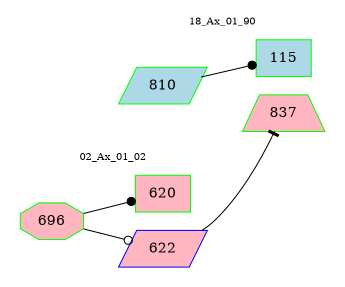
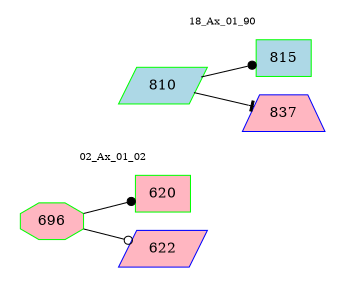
(284, 58) -> (284, 58)
(284, 113) -> (284, 113)
(242, 187) -> (221, 99)
